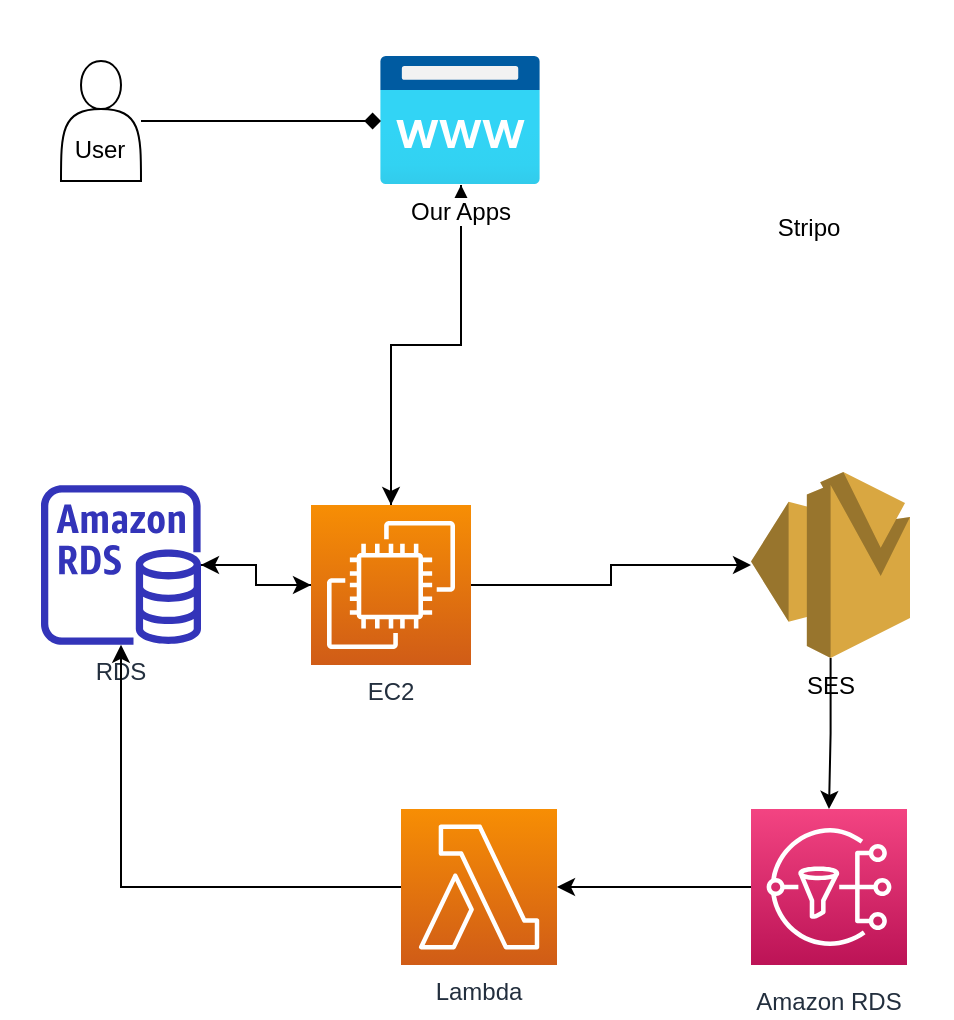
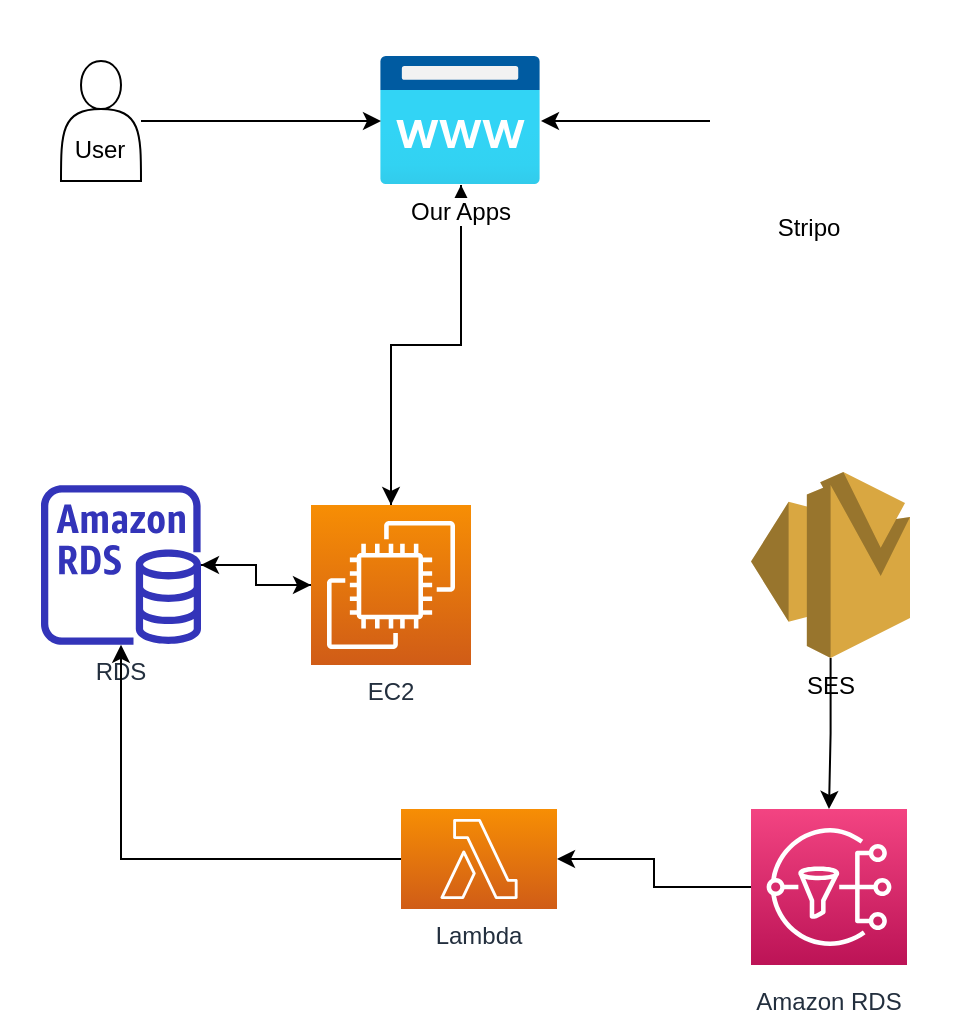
(364, 121) -> (365, 121)
none -> (632, 121)
(611, 582) -> none
(479, 887) -> (479, 859)
